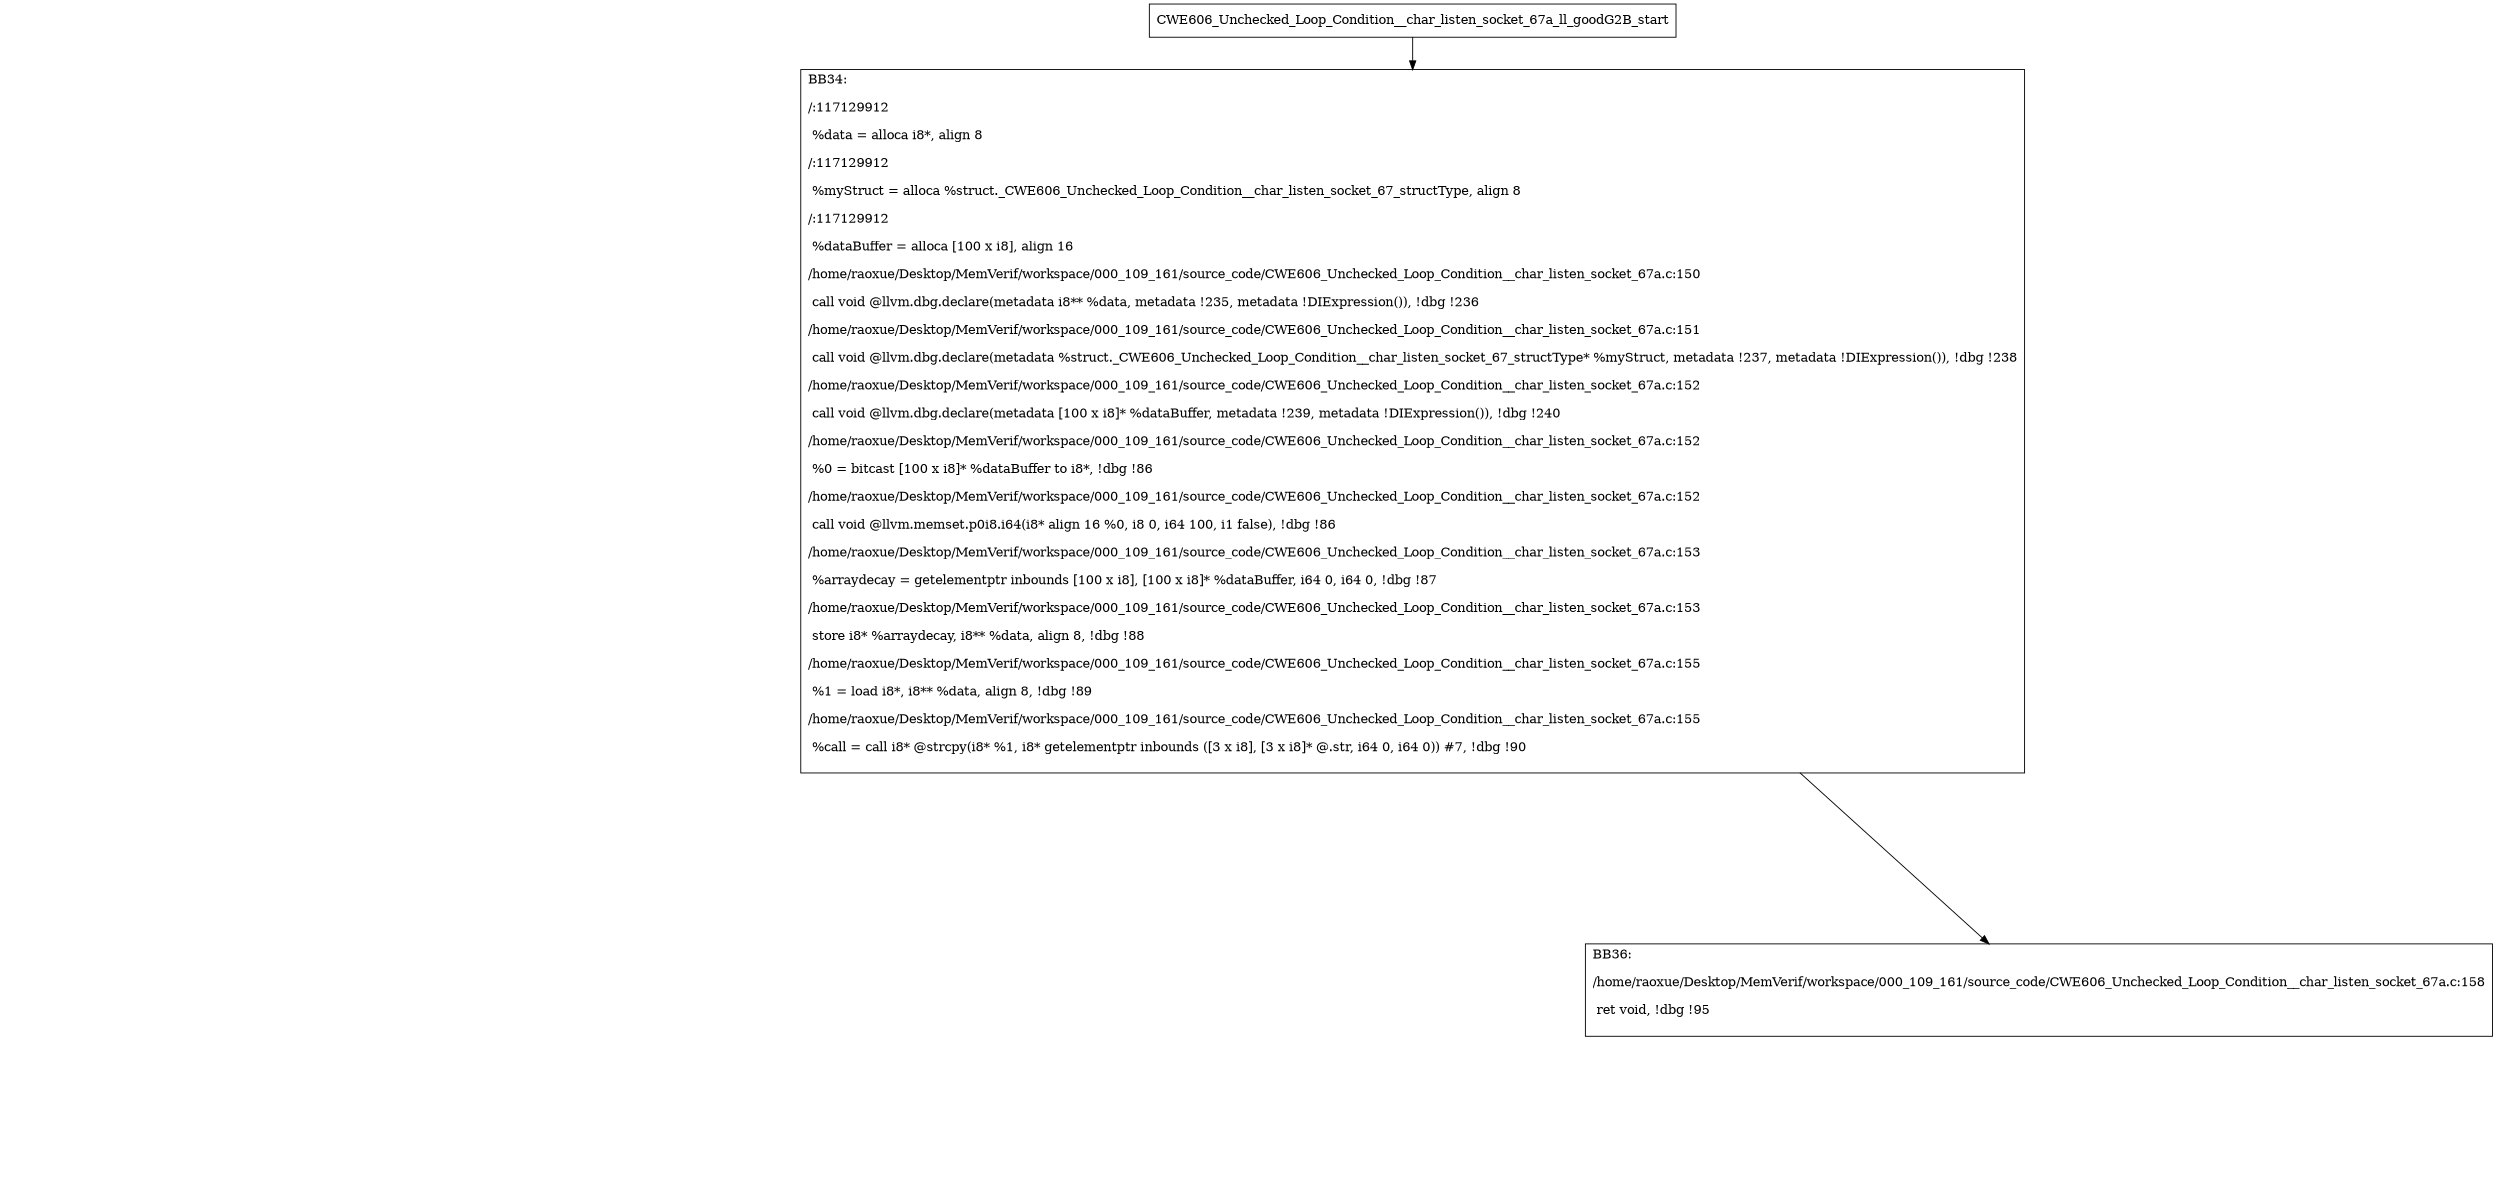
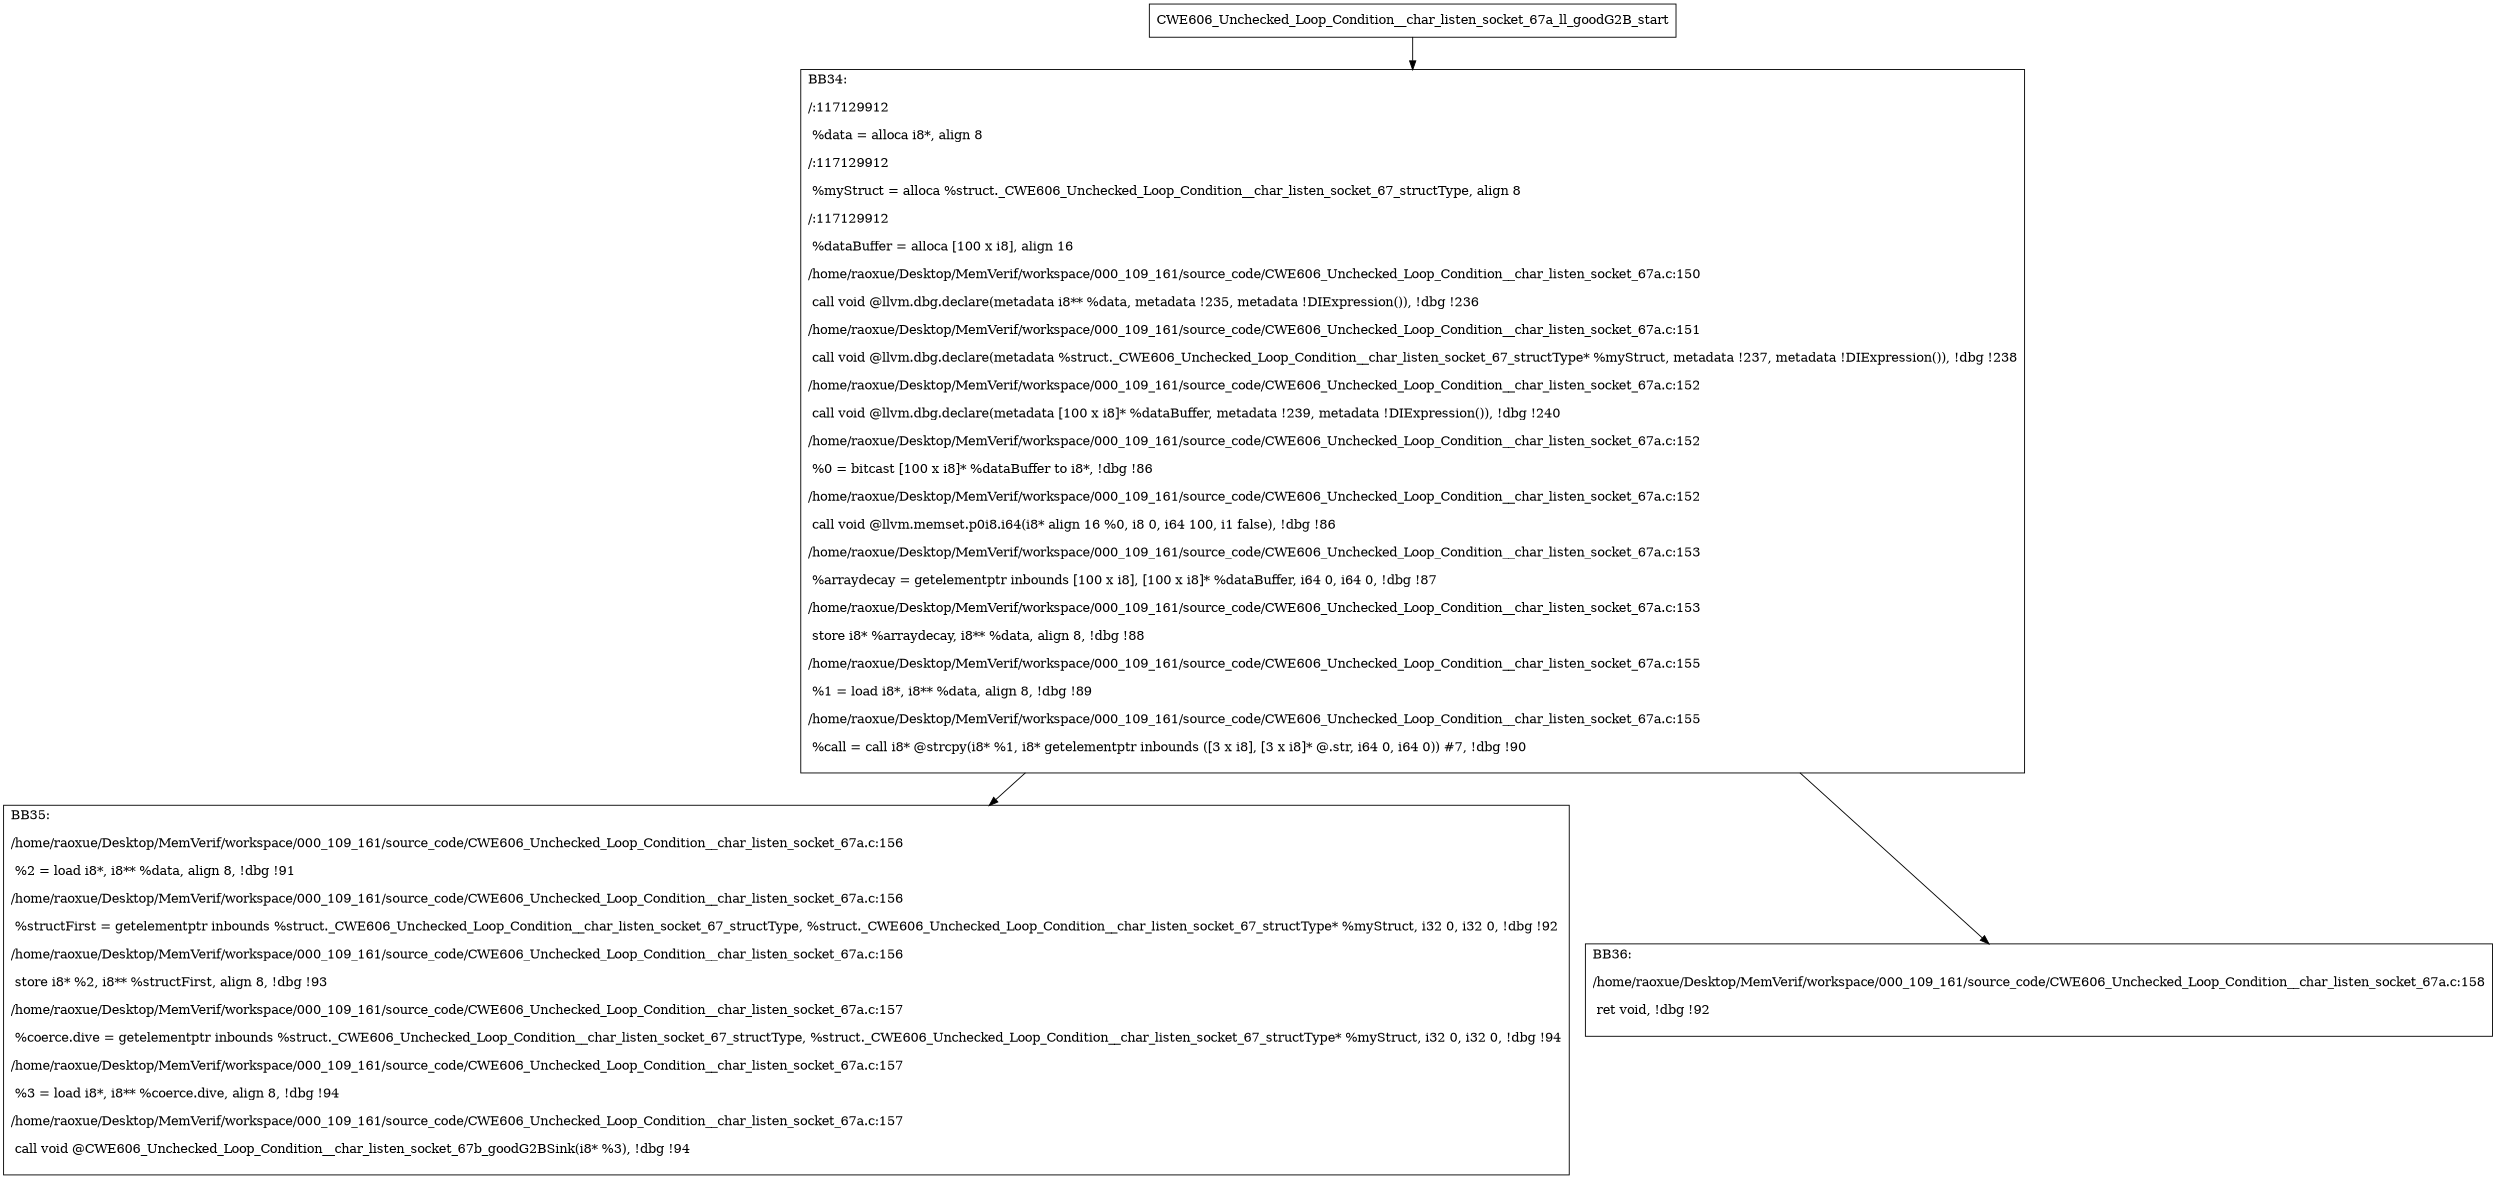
none -> (786, 990)
(1651, 1010) -> (1651, 1010)
